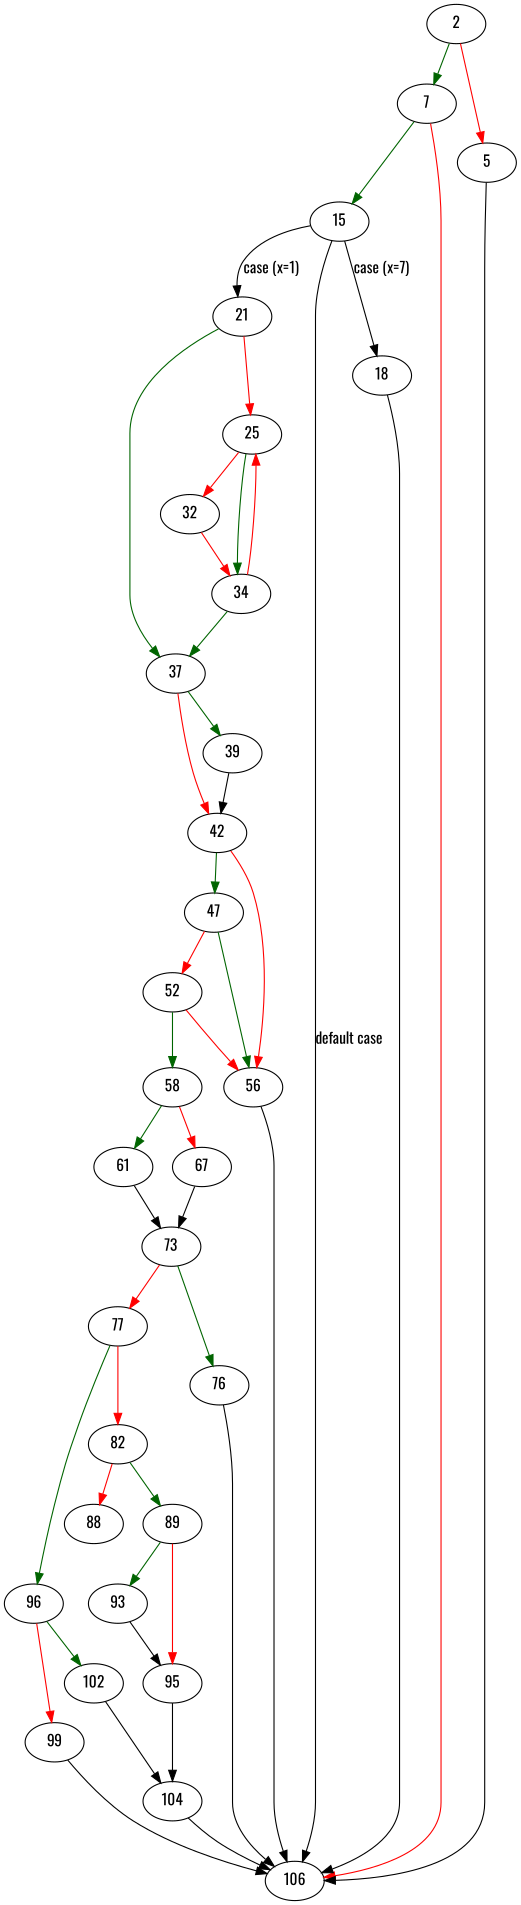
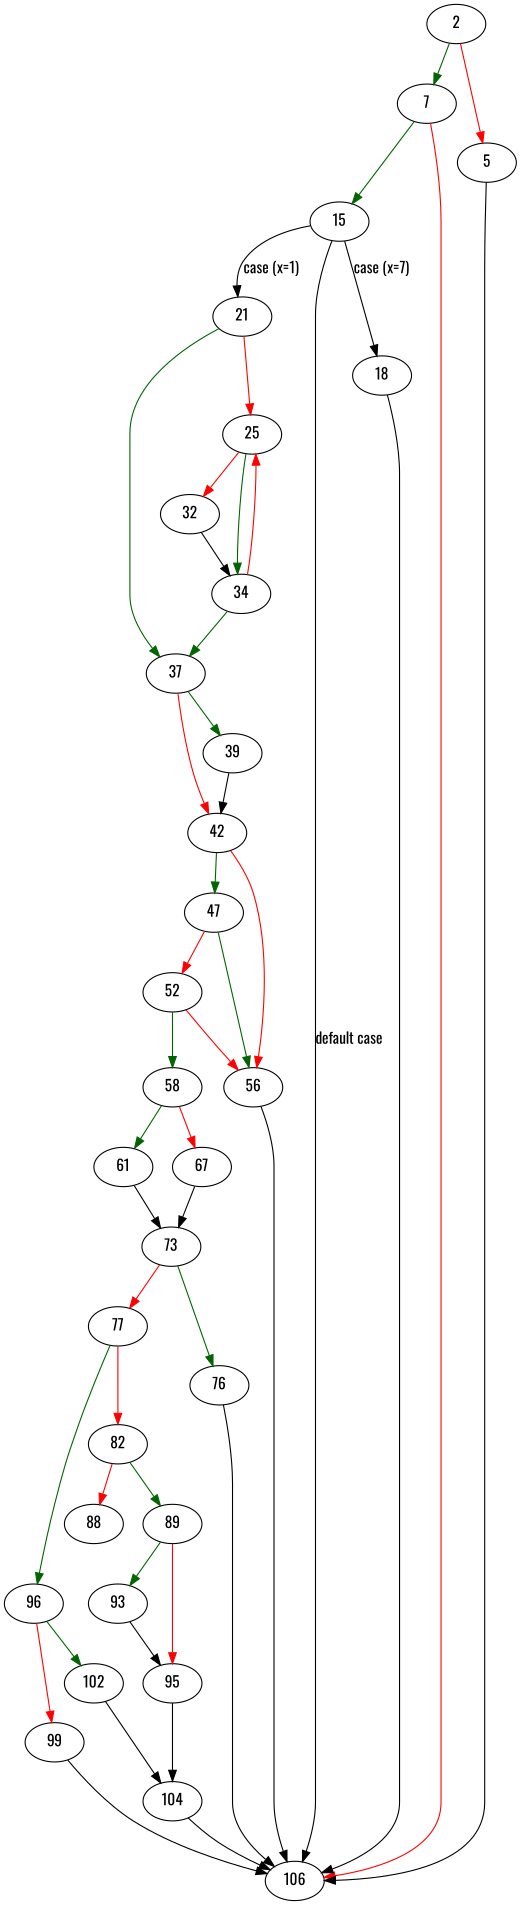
(213, 549) -> (213, 549)
